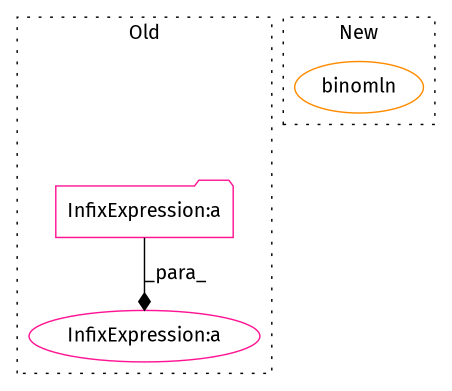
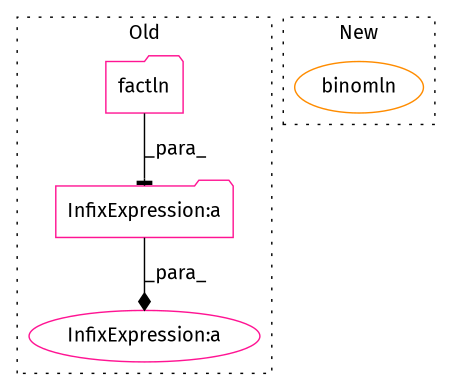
none -> (144, 87)
